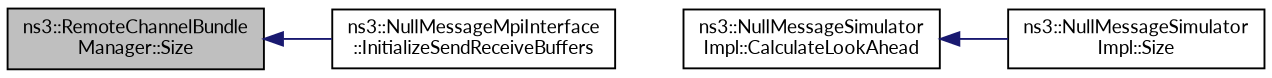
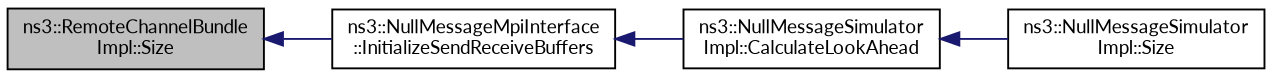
(136, 39) -> (136, 39)
none -> (659, 39)
